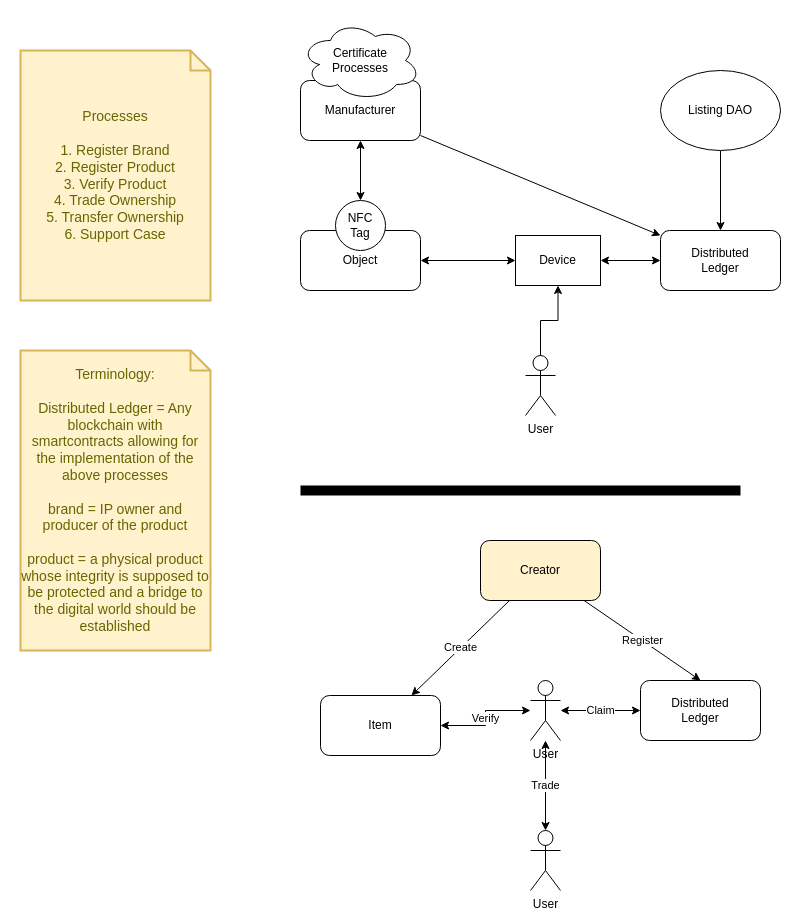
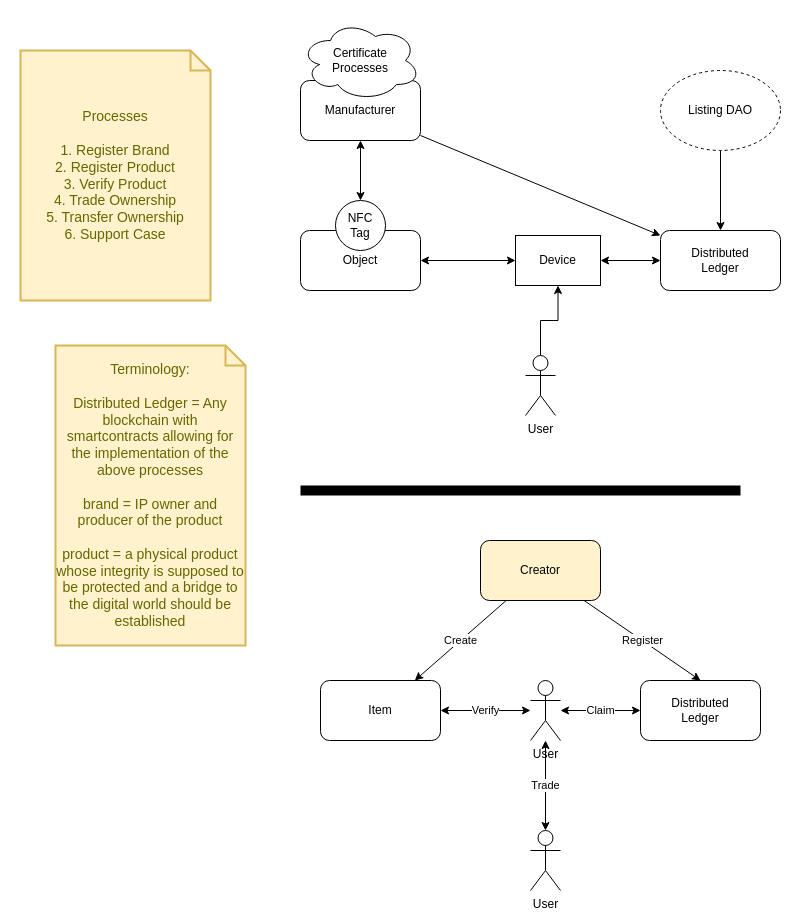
(721, 111) -> (721, 111)
(116, 501) -> (151, 496)
(381, 726) -> (381, 711)
